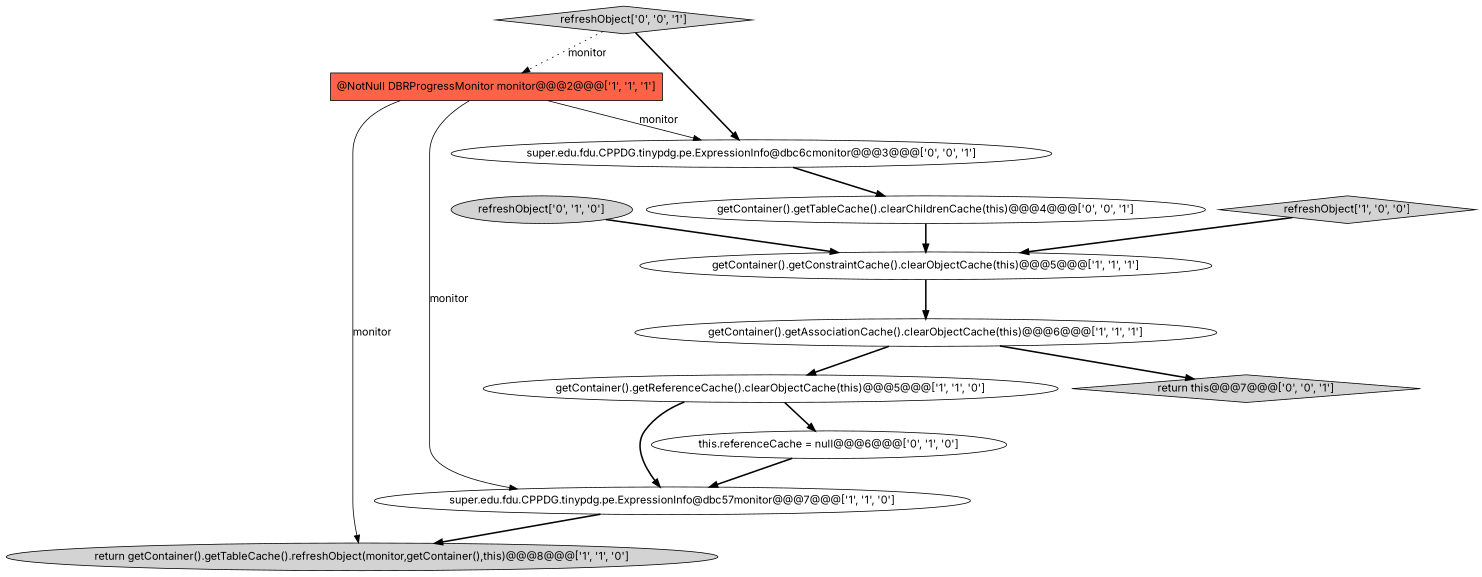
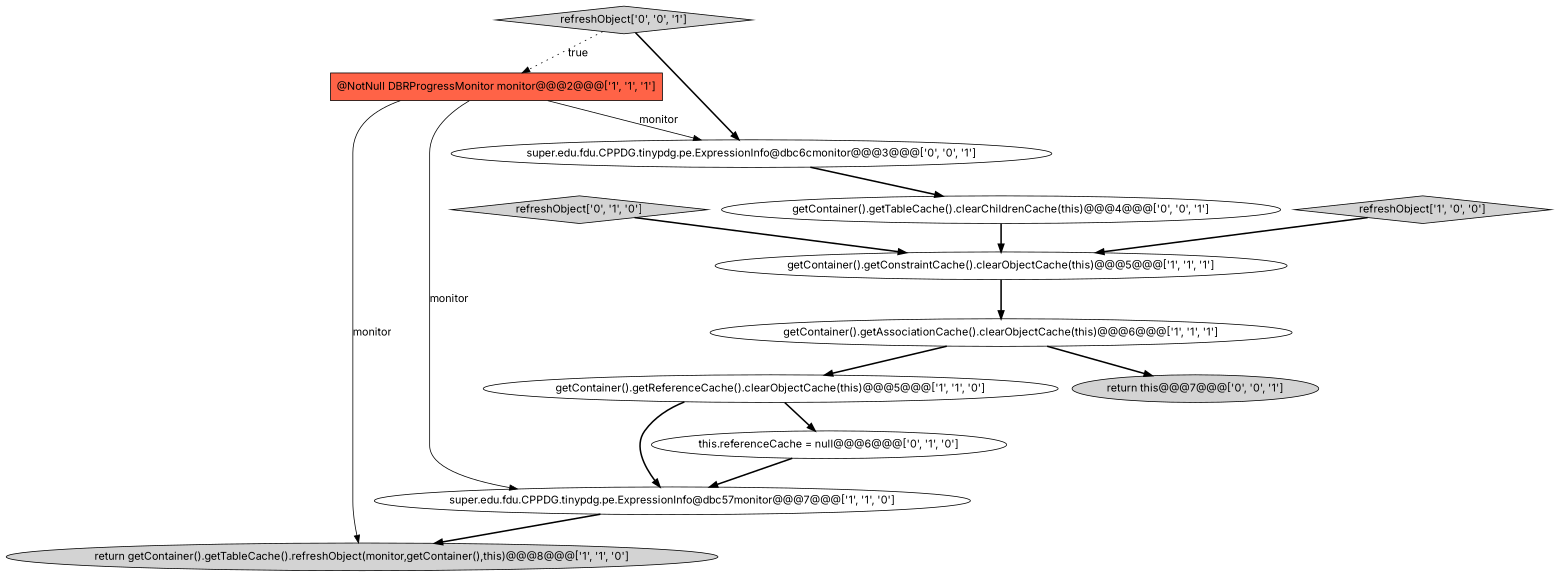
(587, 53) -> (578, 53)
(542, 210) -> (579, 210)
(1246, 389) -> (1195, 389)
